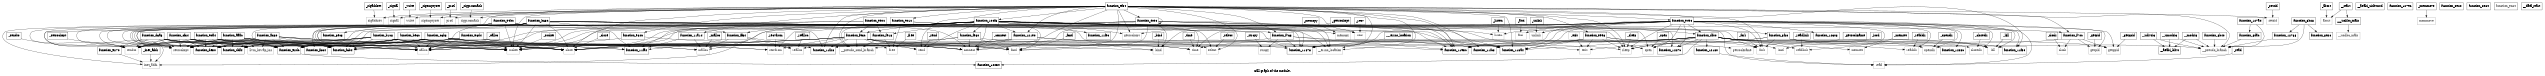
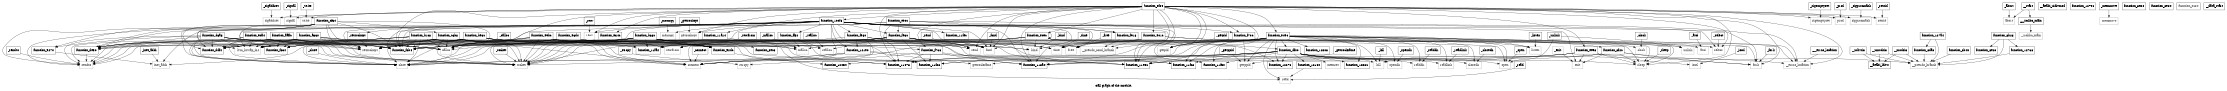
(837, 10) -> none
(1071, 10) -> (857, 42)
(1688, 10) -> none
(1404, 25) -> (891, 41)
(619, 27) -> (760, 44)
(1901, 36) -> none
(1045, 37) -> none
(181, 42) -> (86, 57)
(233, 43) -> (374, 24)
(1626, 44) -> (1543, 54)
(591, 61) -> (594, 25)
